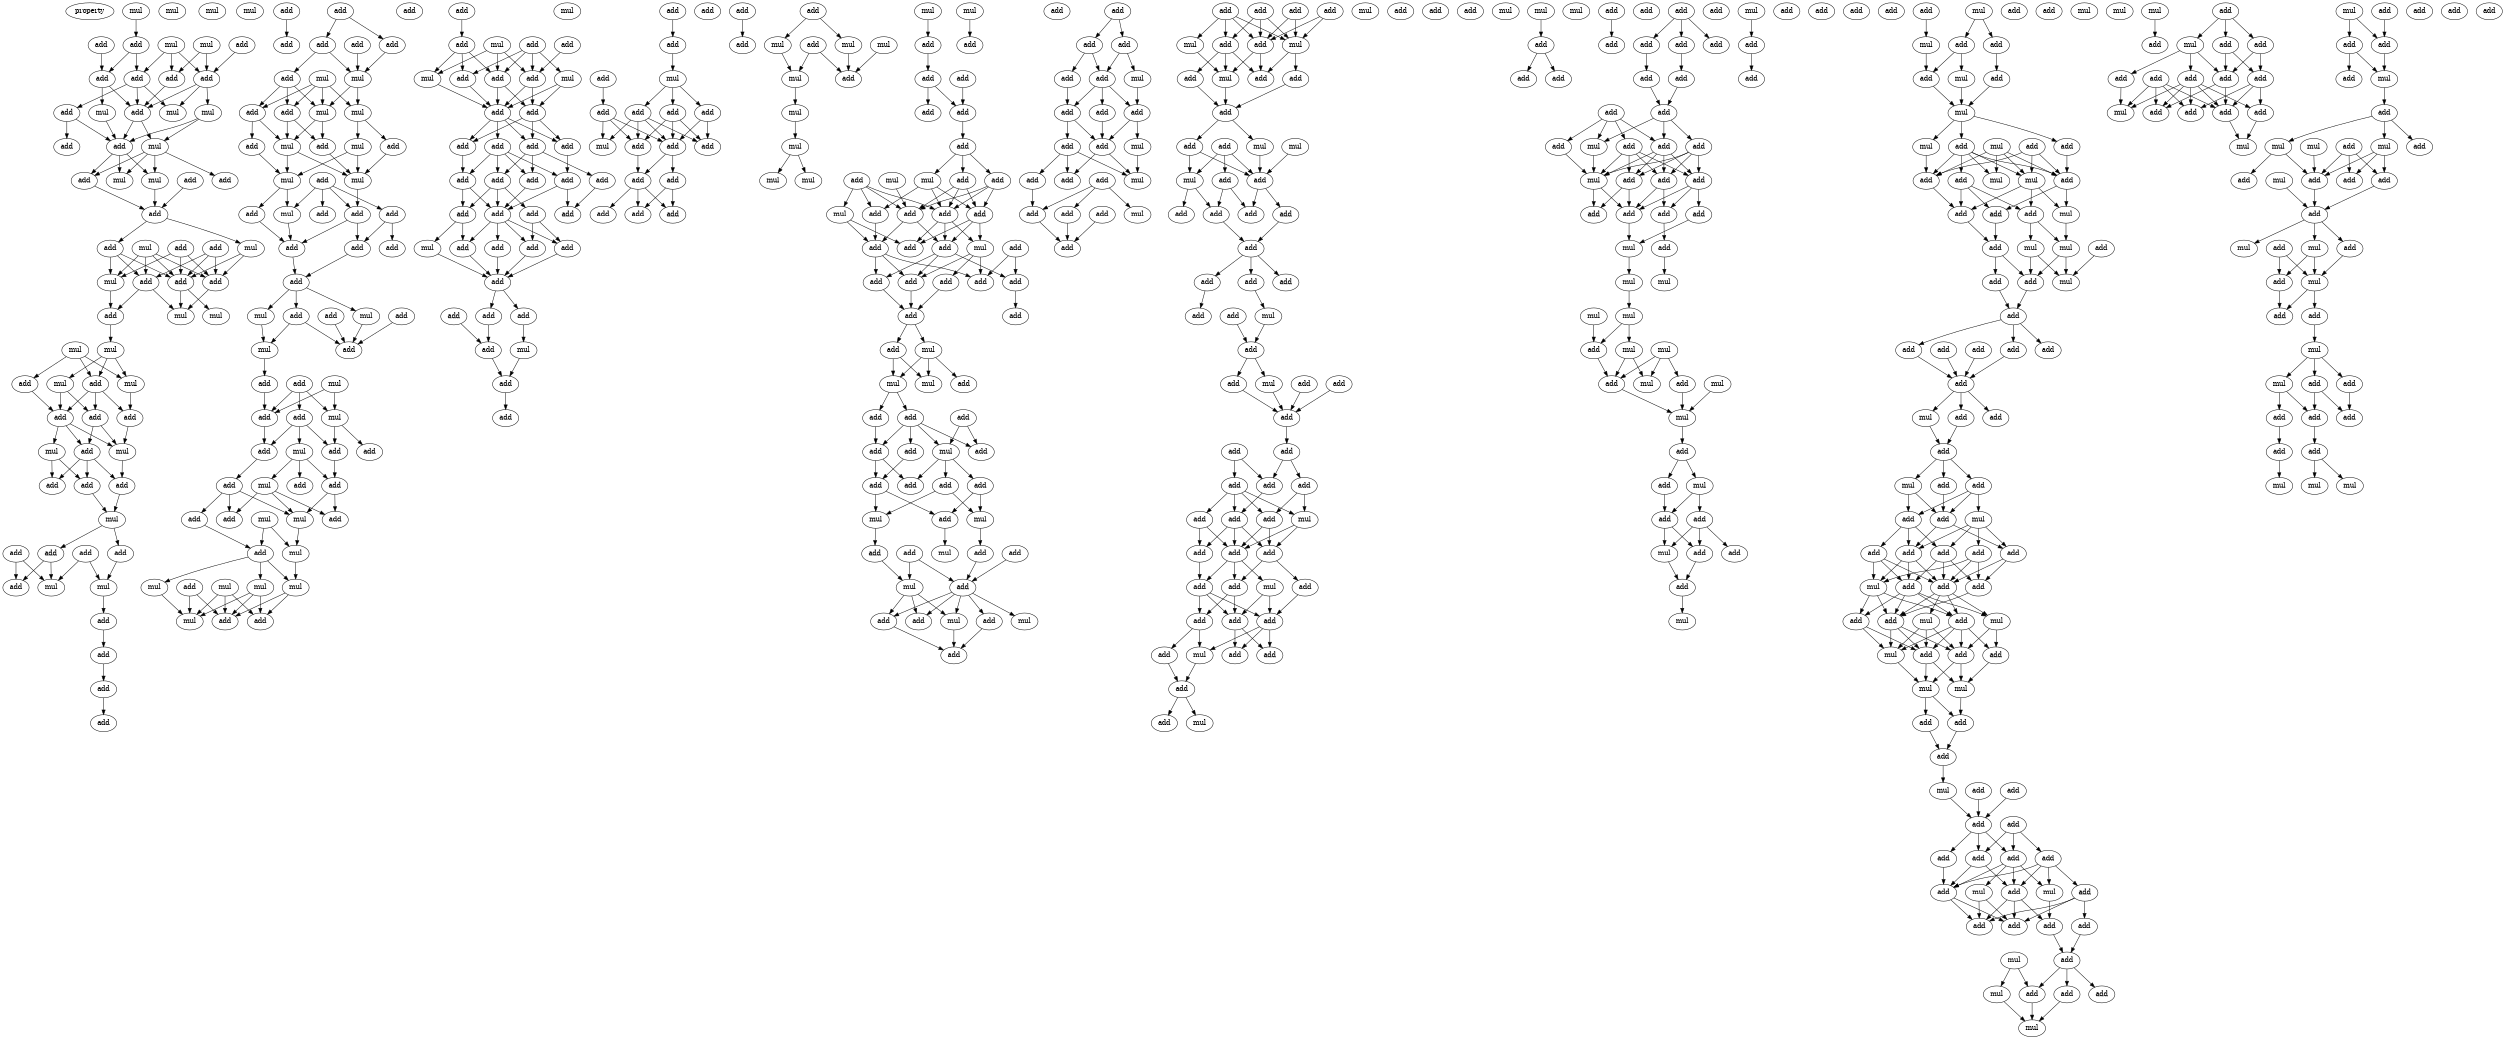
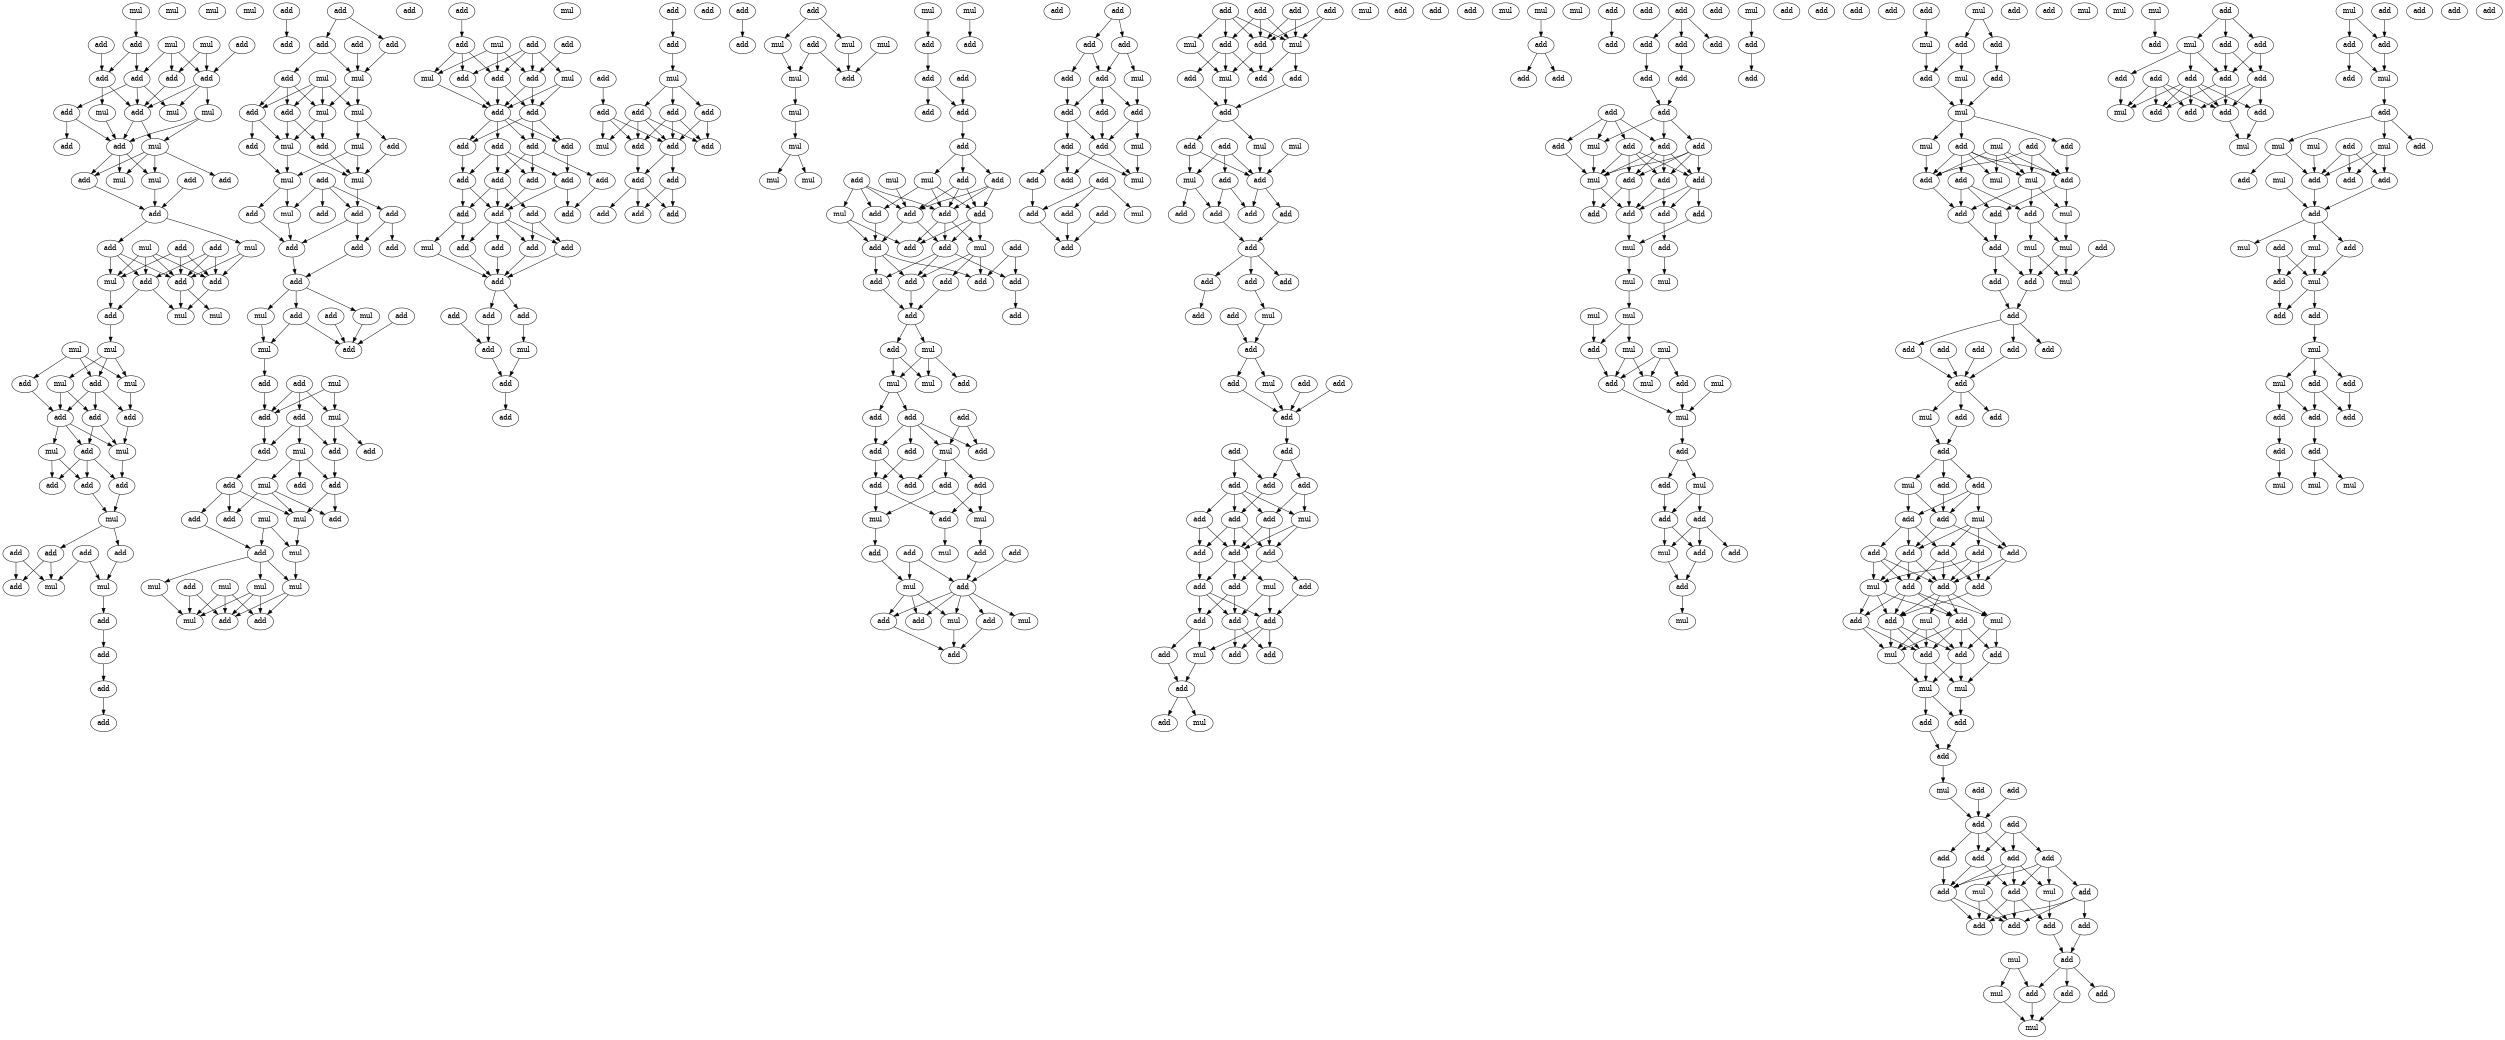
(90, 11) -> none
